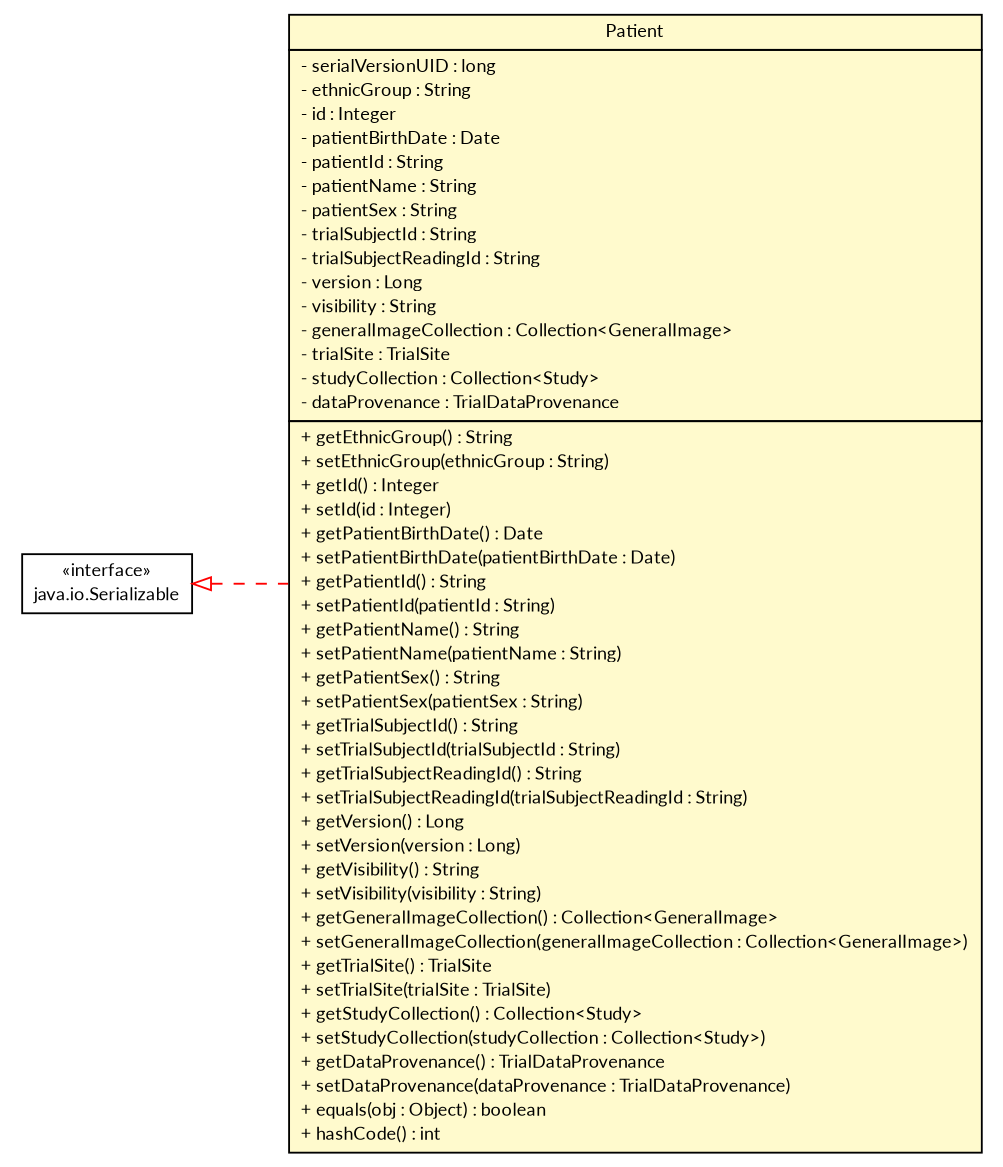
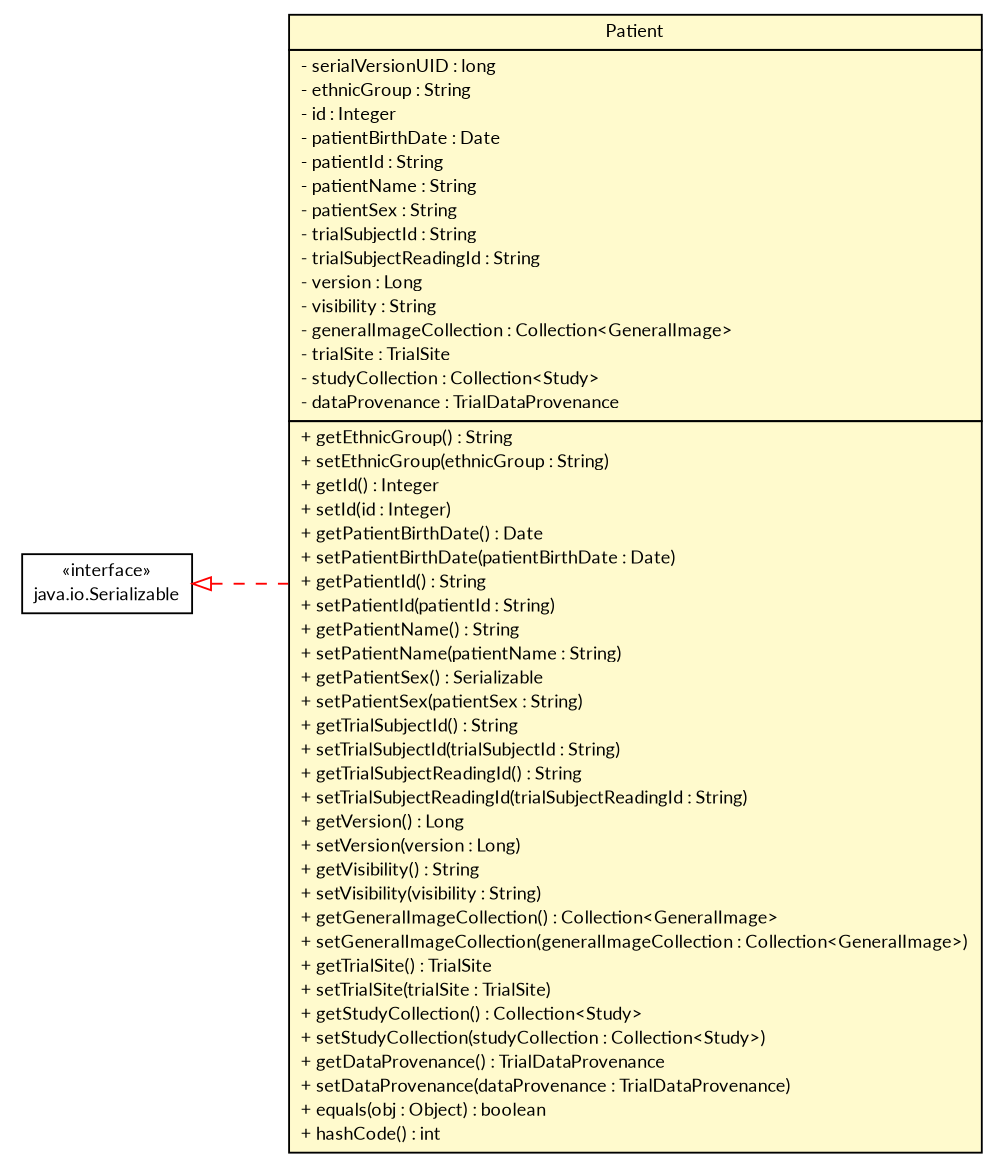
(401, 678) -> (422, 678)
